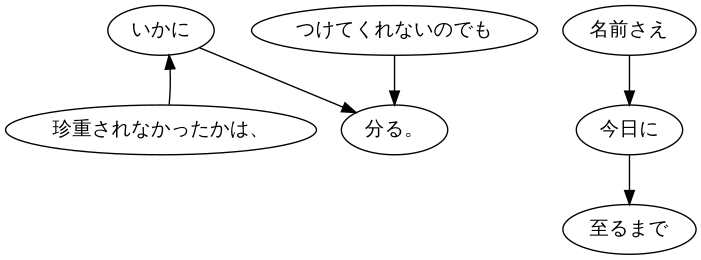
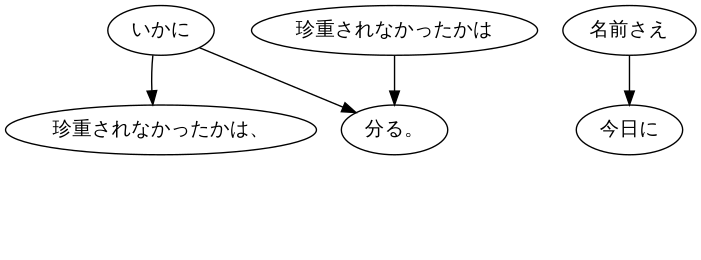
(395, 30) -> (395, 30)
(170, 87) -> (152, 73)
(629, 229) -> none
